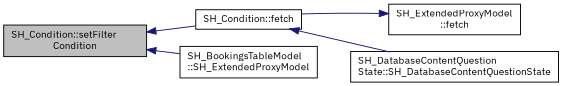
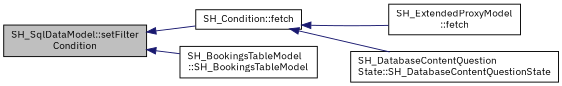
(340, 13) -> (350, 26)
(75, 41) -> (75, 41)
(249, 62) -> (249, 62)
